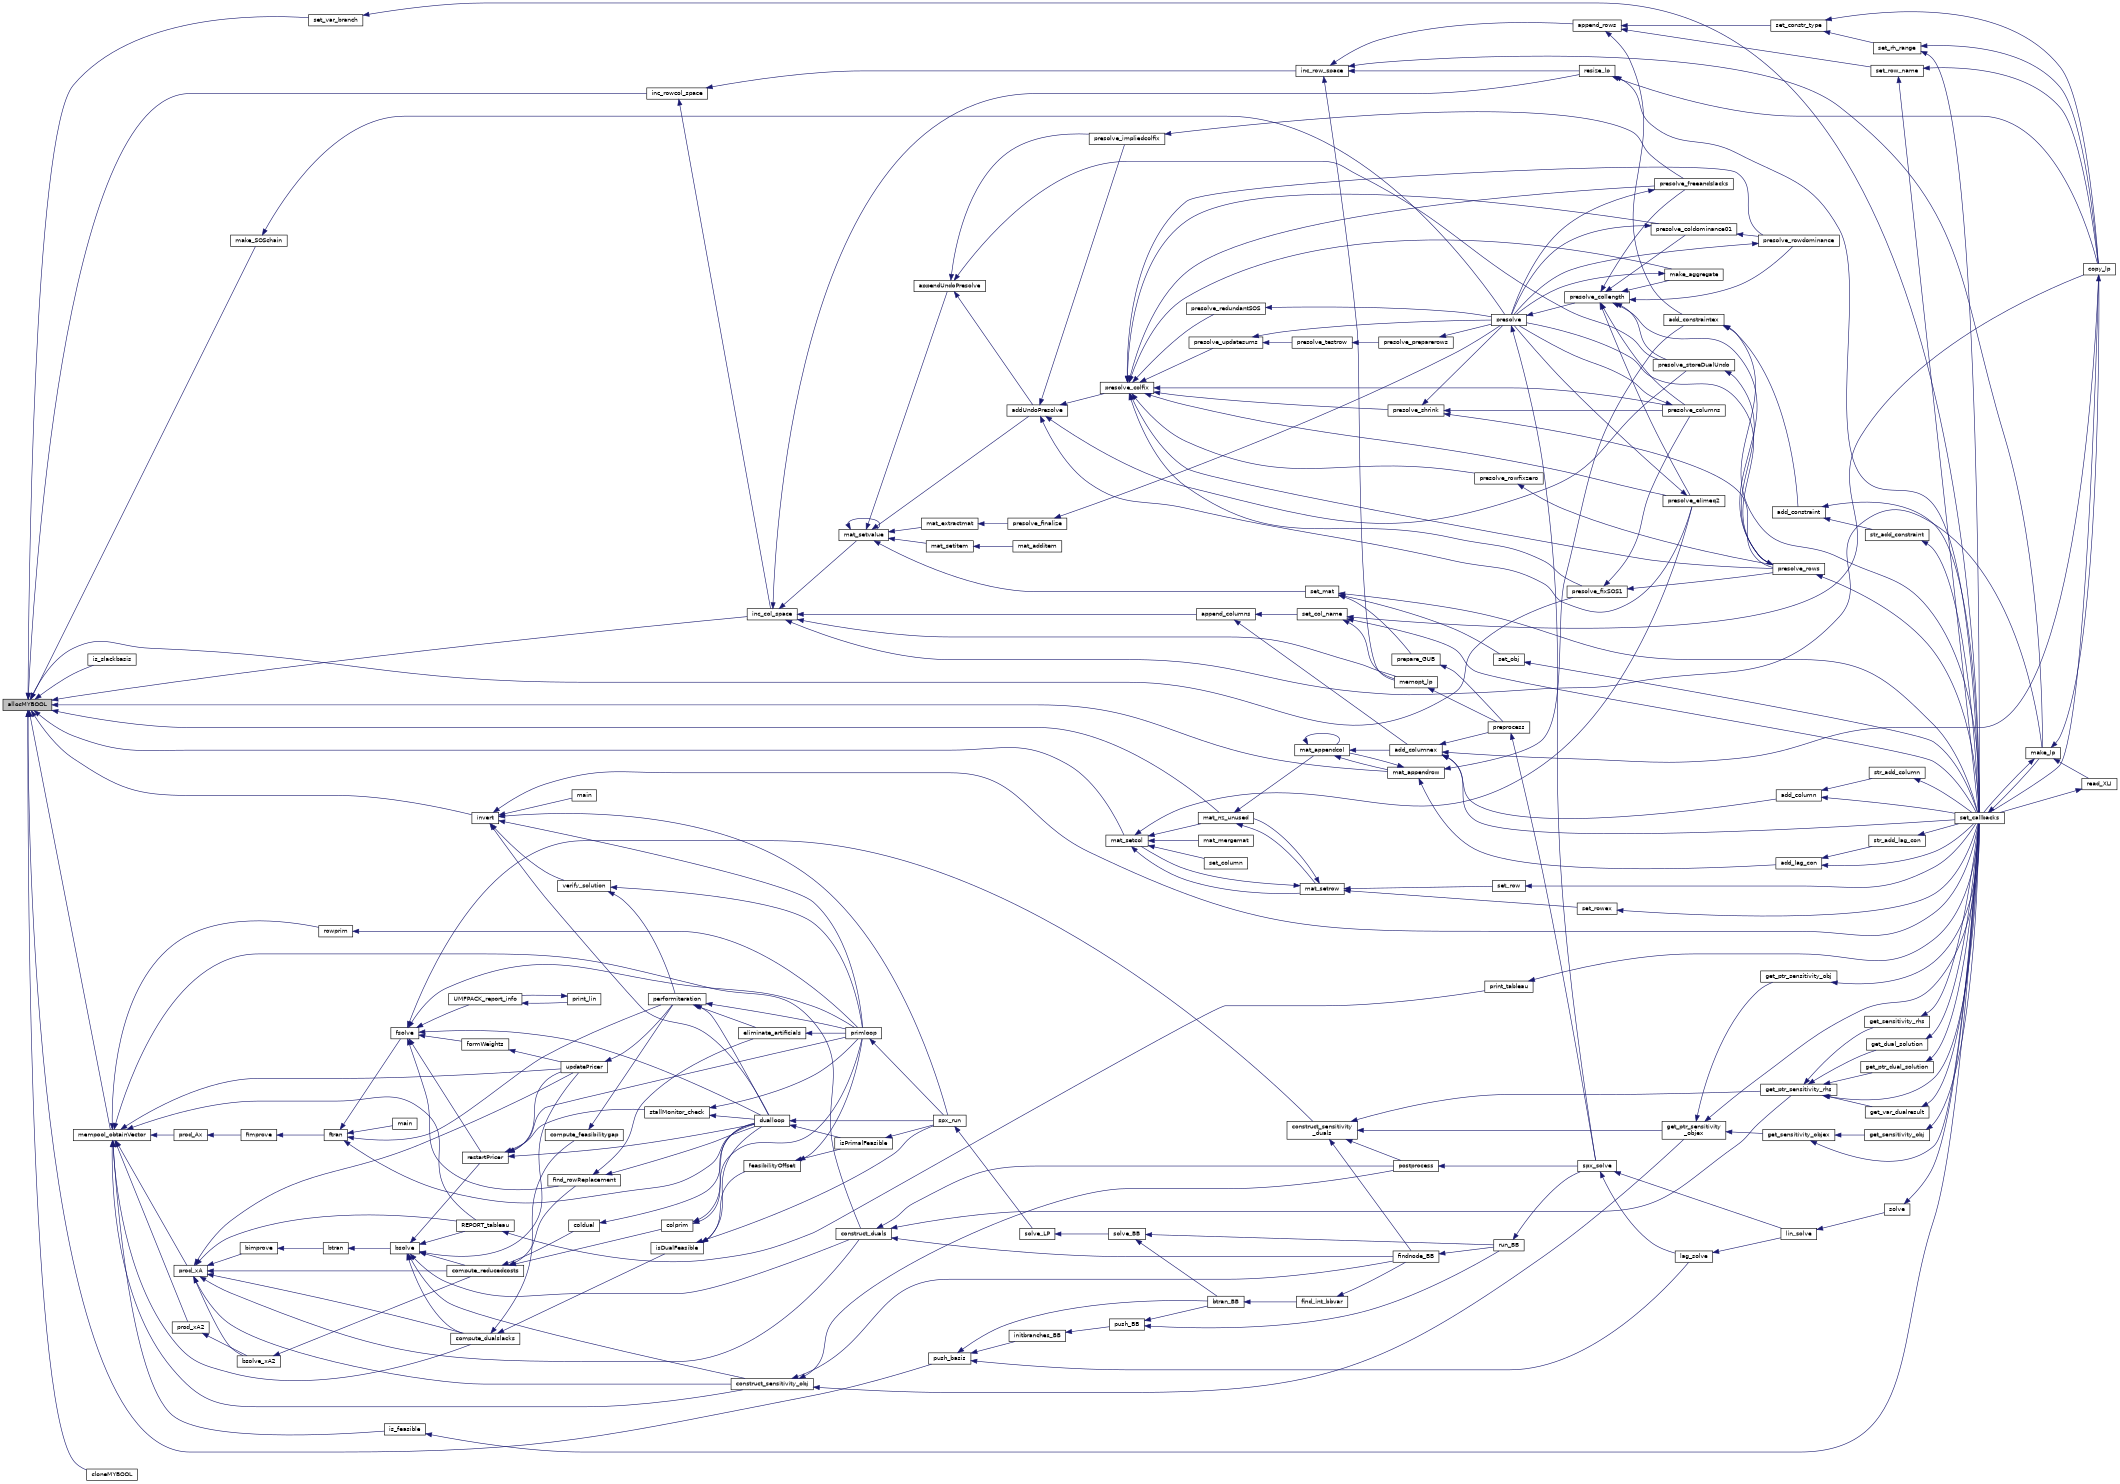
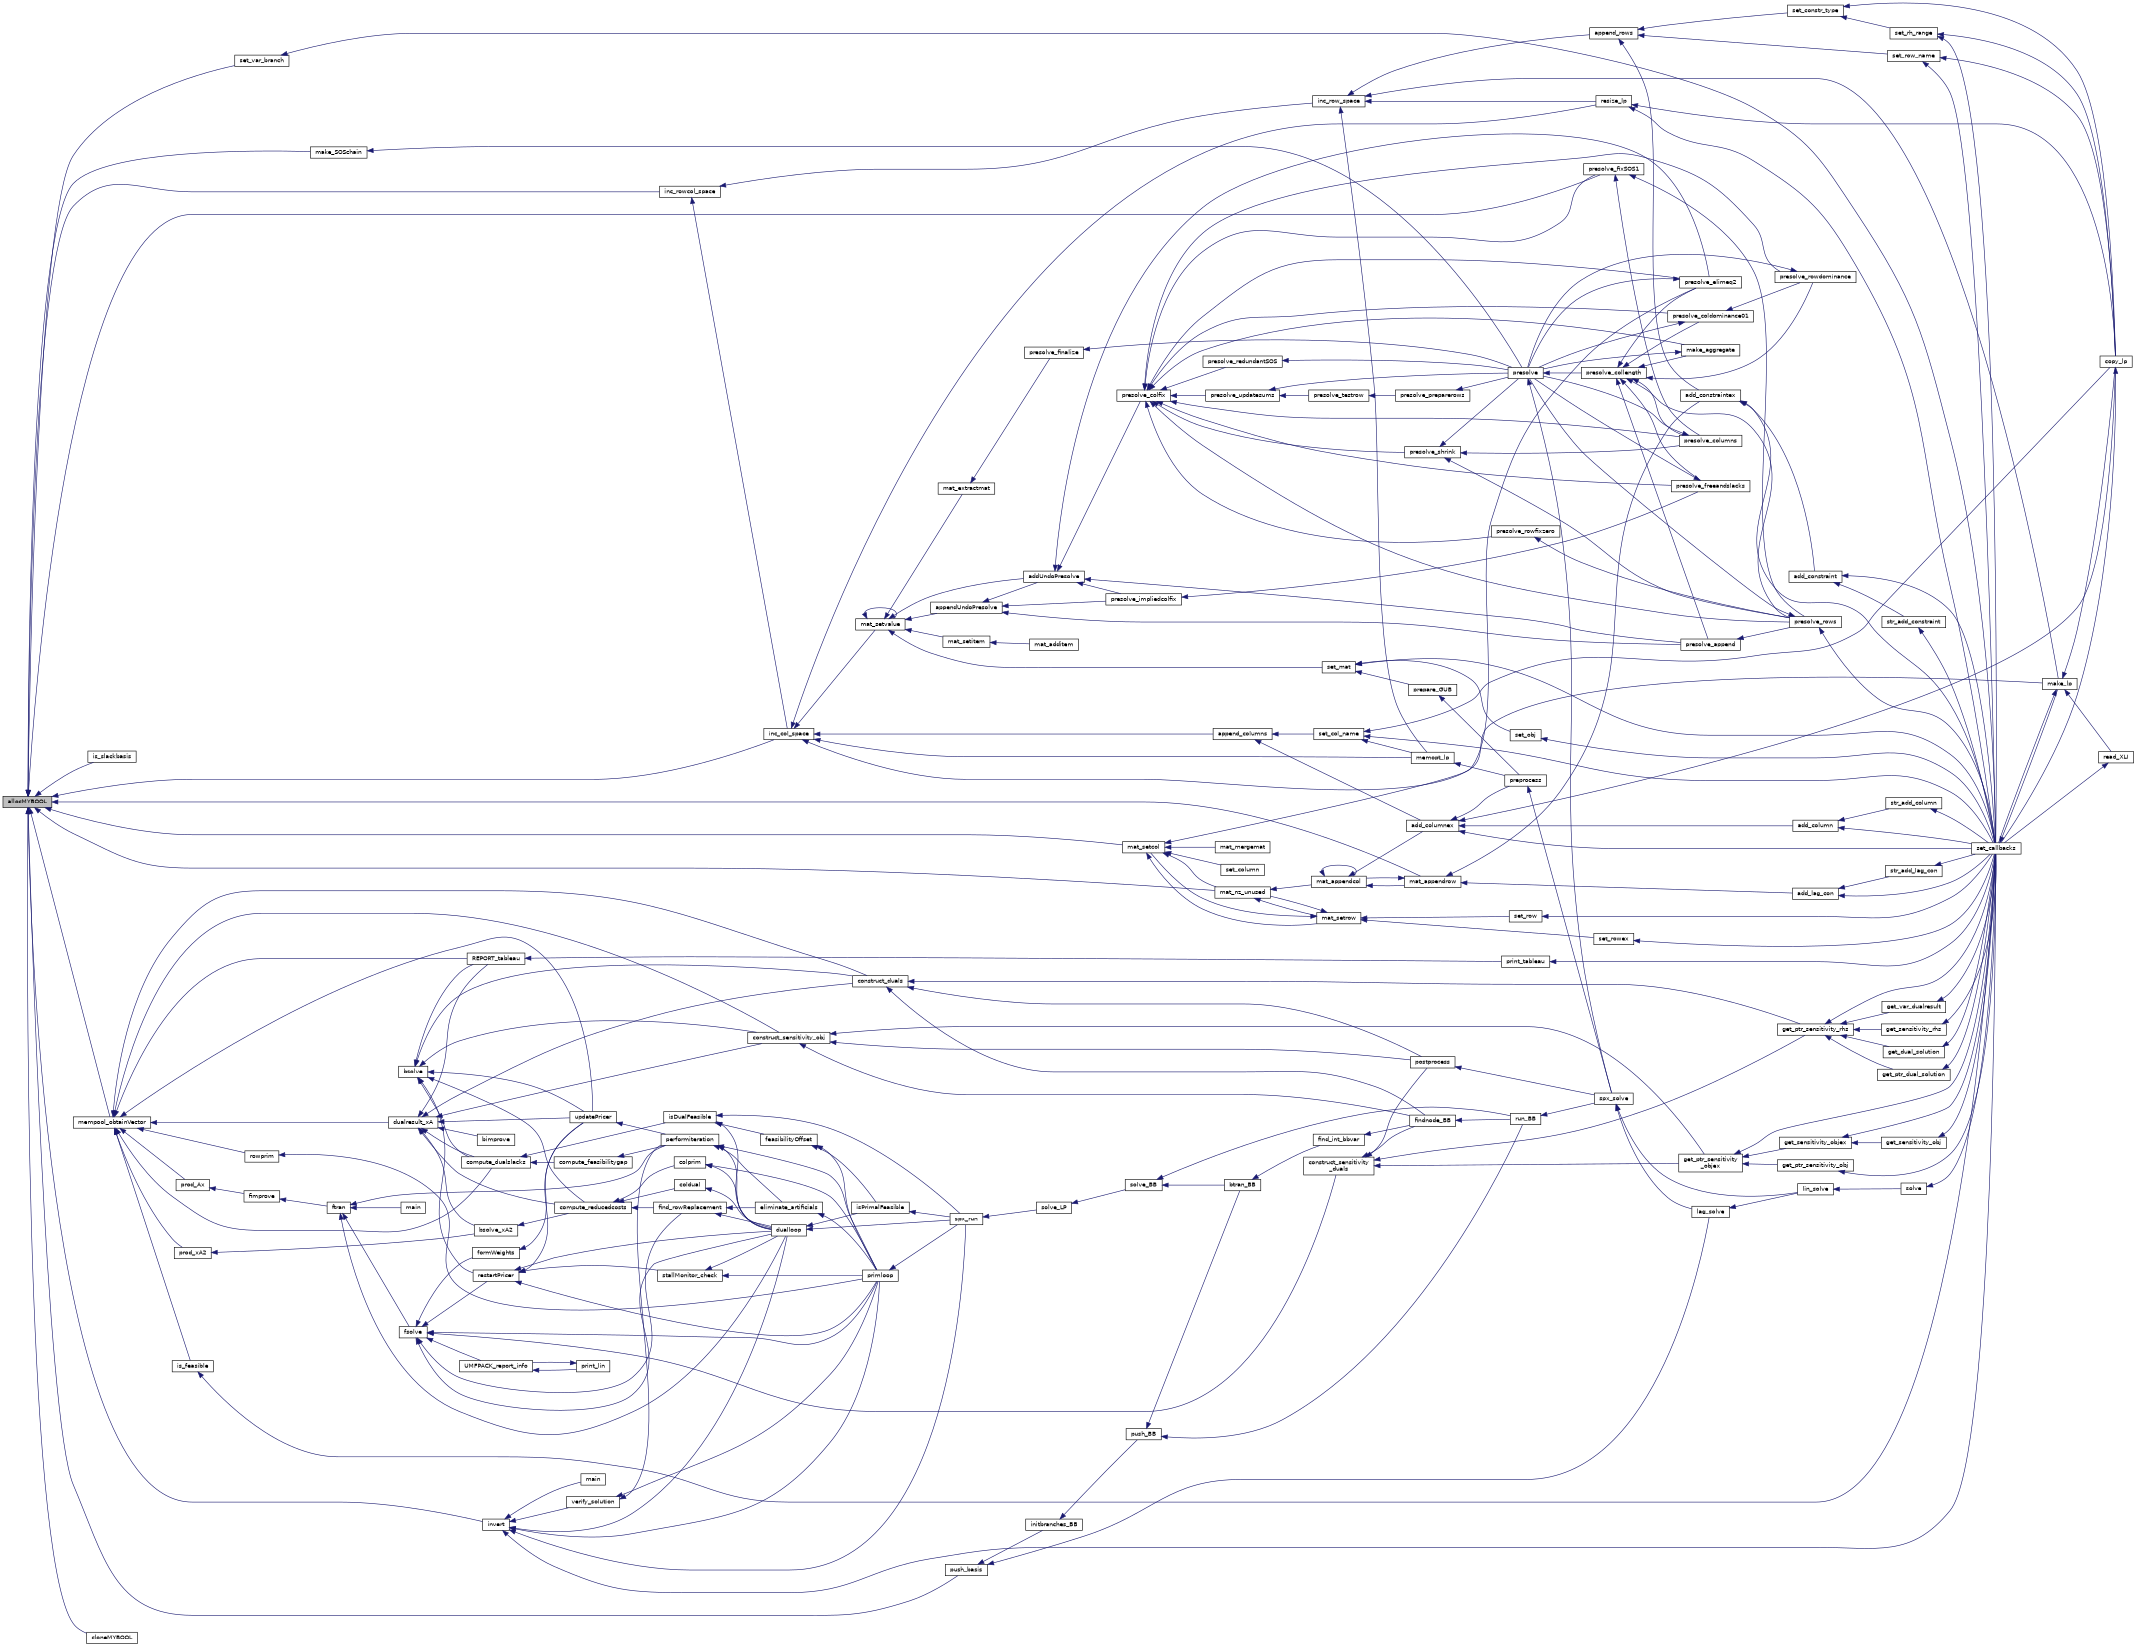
(1694, 365) -> (1711, 645)
(336, 1248) -> none
(191, 1271) -> (413, 1123)
(1081, 1307) -> none
